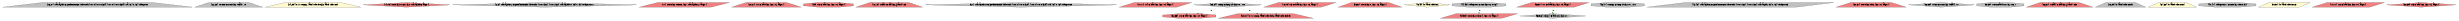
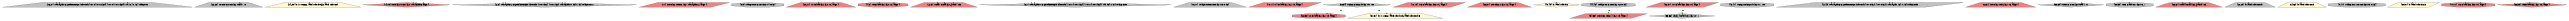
none -> (758, 5)
none -> (1210, 5)
(2348, 5) -> (2468, 5)
(1266, 16) -> (1395, 16)
